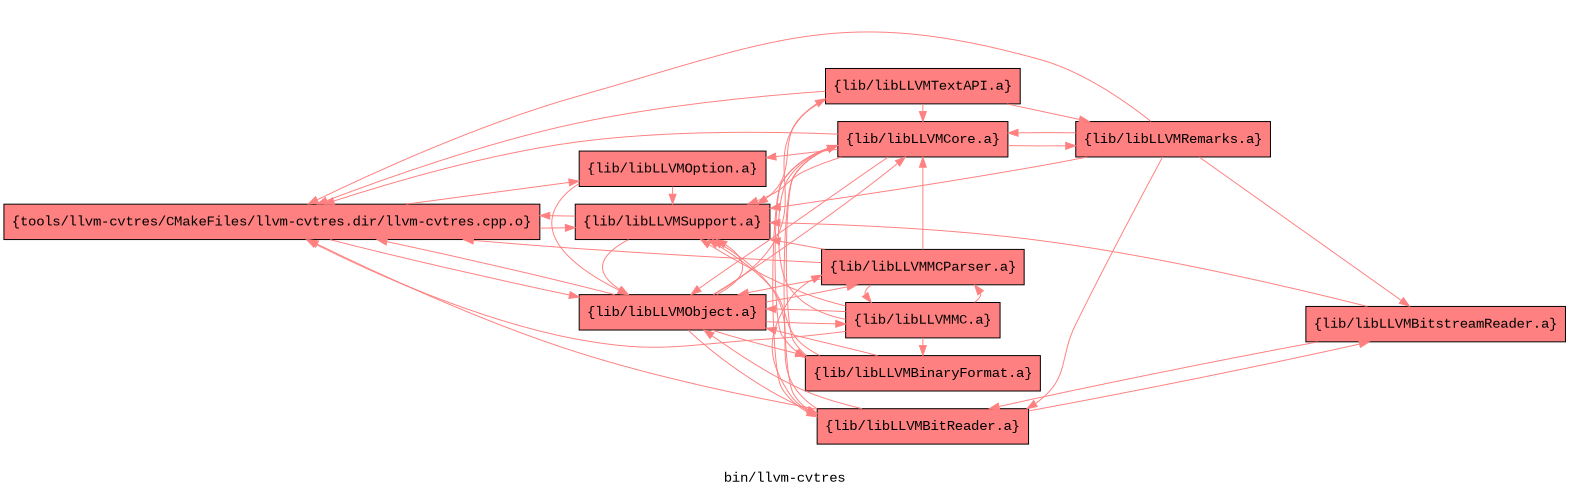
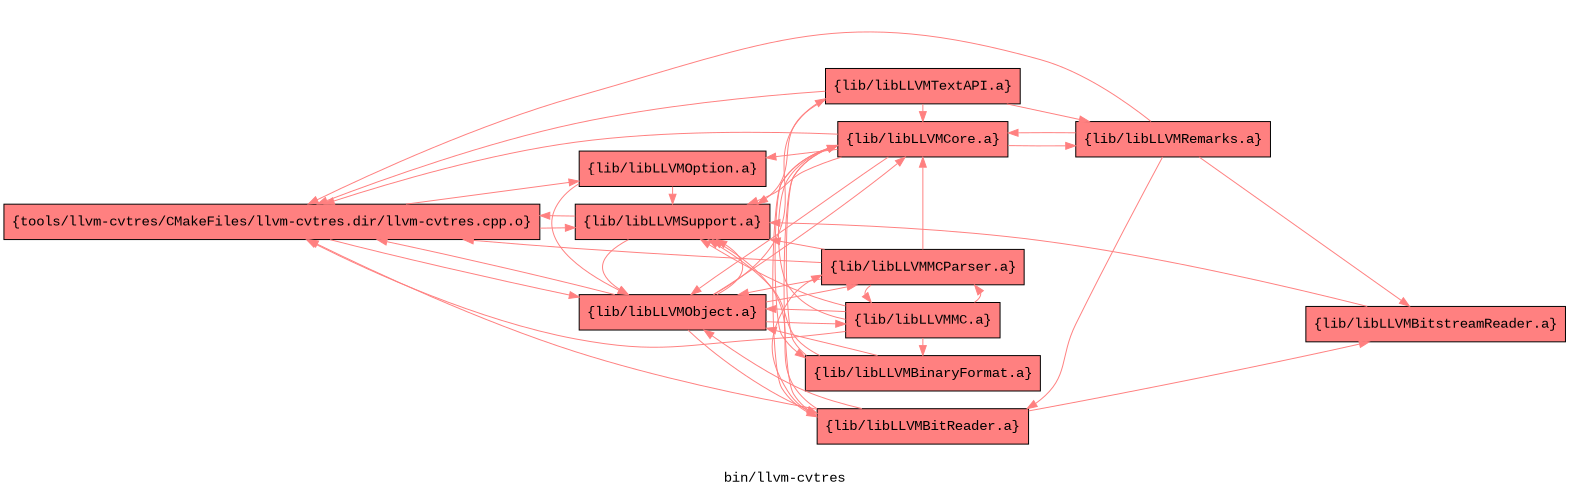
(934, 184) -> none
(766, 346) -> none
(1158, 373) -> none
